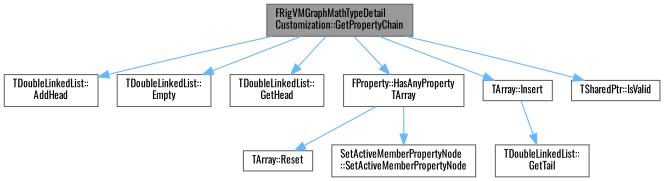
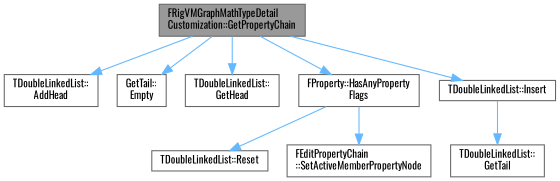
(164, 91) -> (142, 91)
(404, 91) -> (359, 91)
(518, 91) -> (497, 91)
(616, 91) -> none
(278, 161) -> (210, 161)
(404, 161) -> (359, 161)
